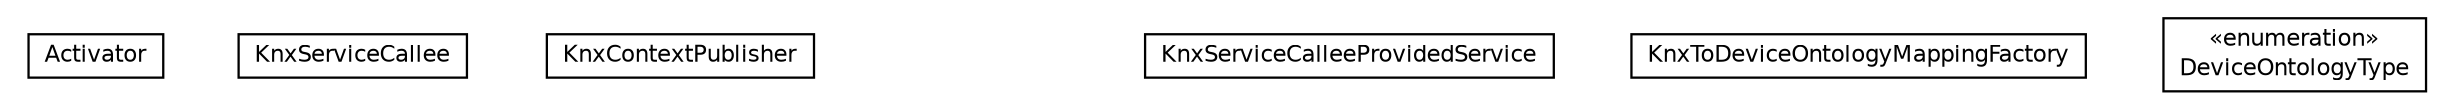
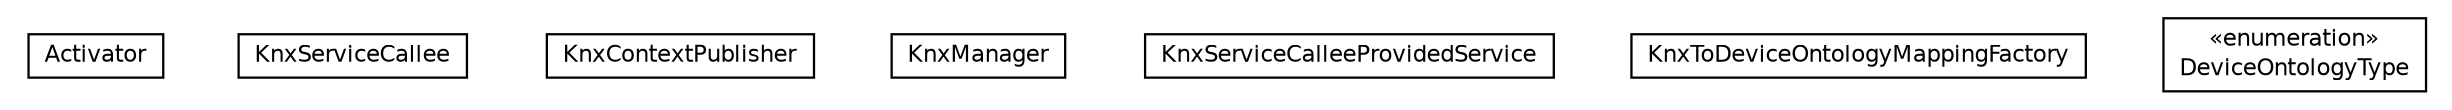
none -> (978, 55)
